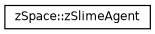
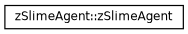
(78, 17) -> (94, 17)
